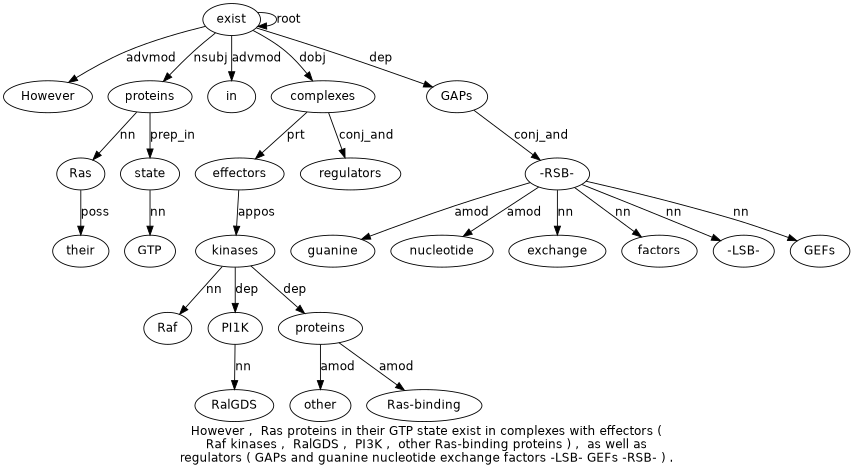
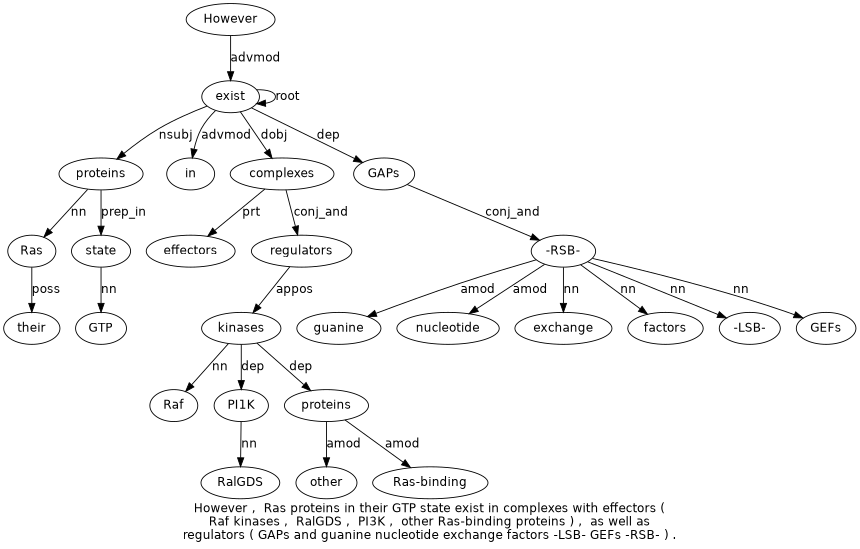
(139, 47) -> (231, 54)
(238, 208) -> (274, 286)
